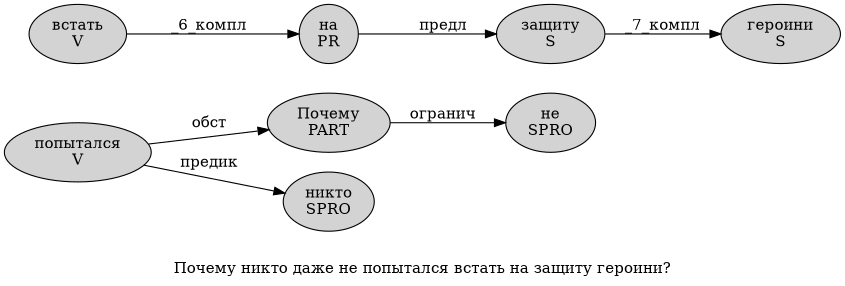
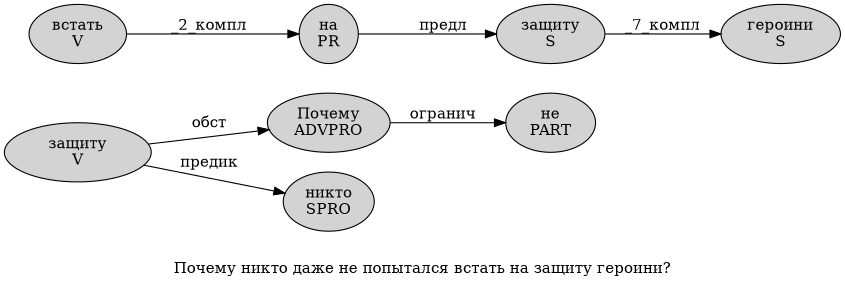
(209, 26) -> (209, 26)
(329, 123) -> (329, 123)
(551, 123) -> (551, 123)
(78, 152) -> (78, 152)
